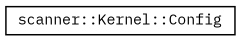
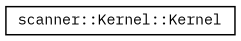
(120, 21) -> (120, 21)
